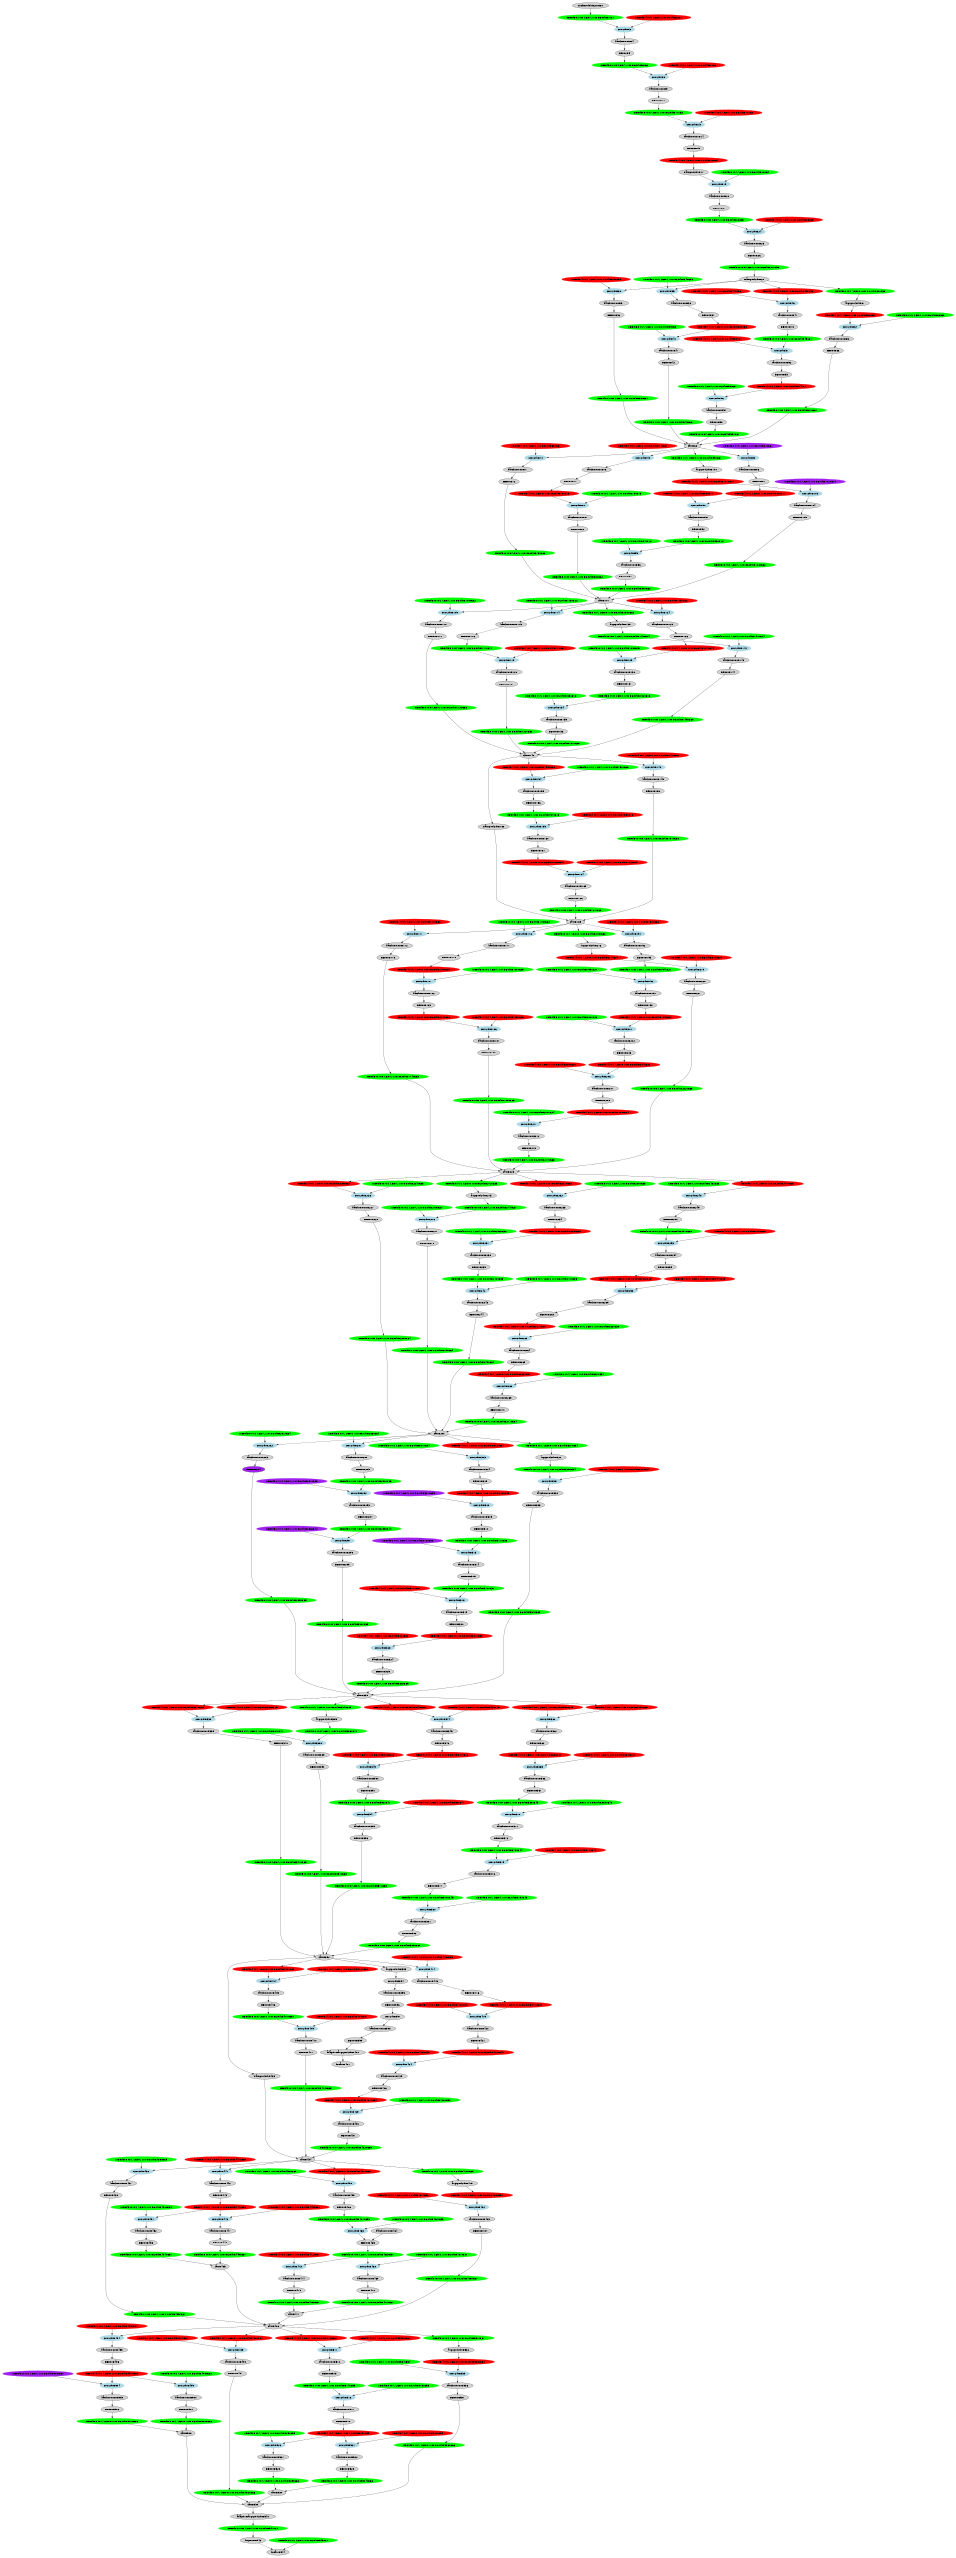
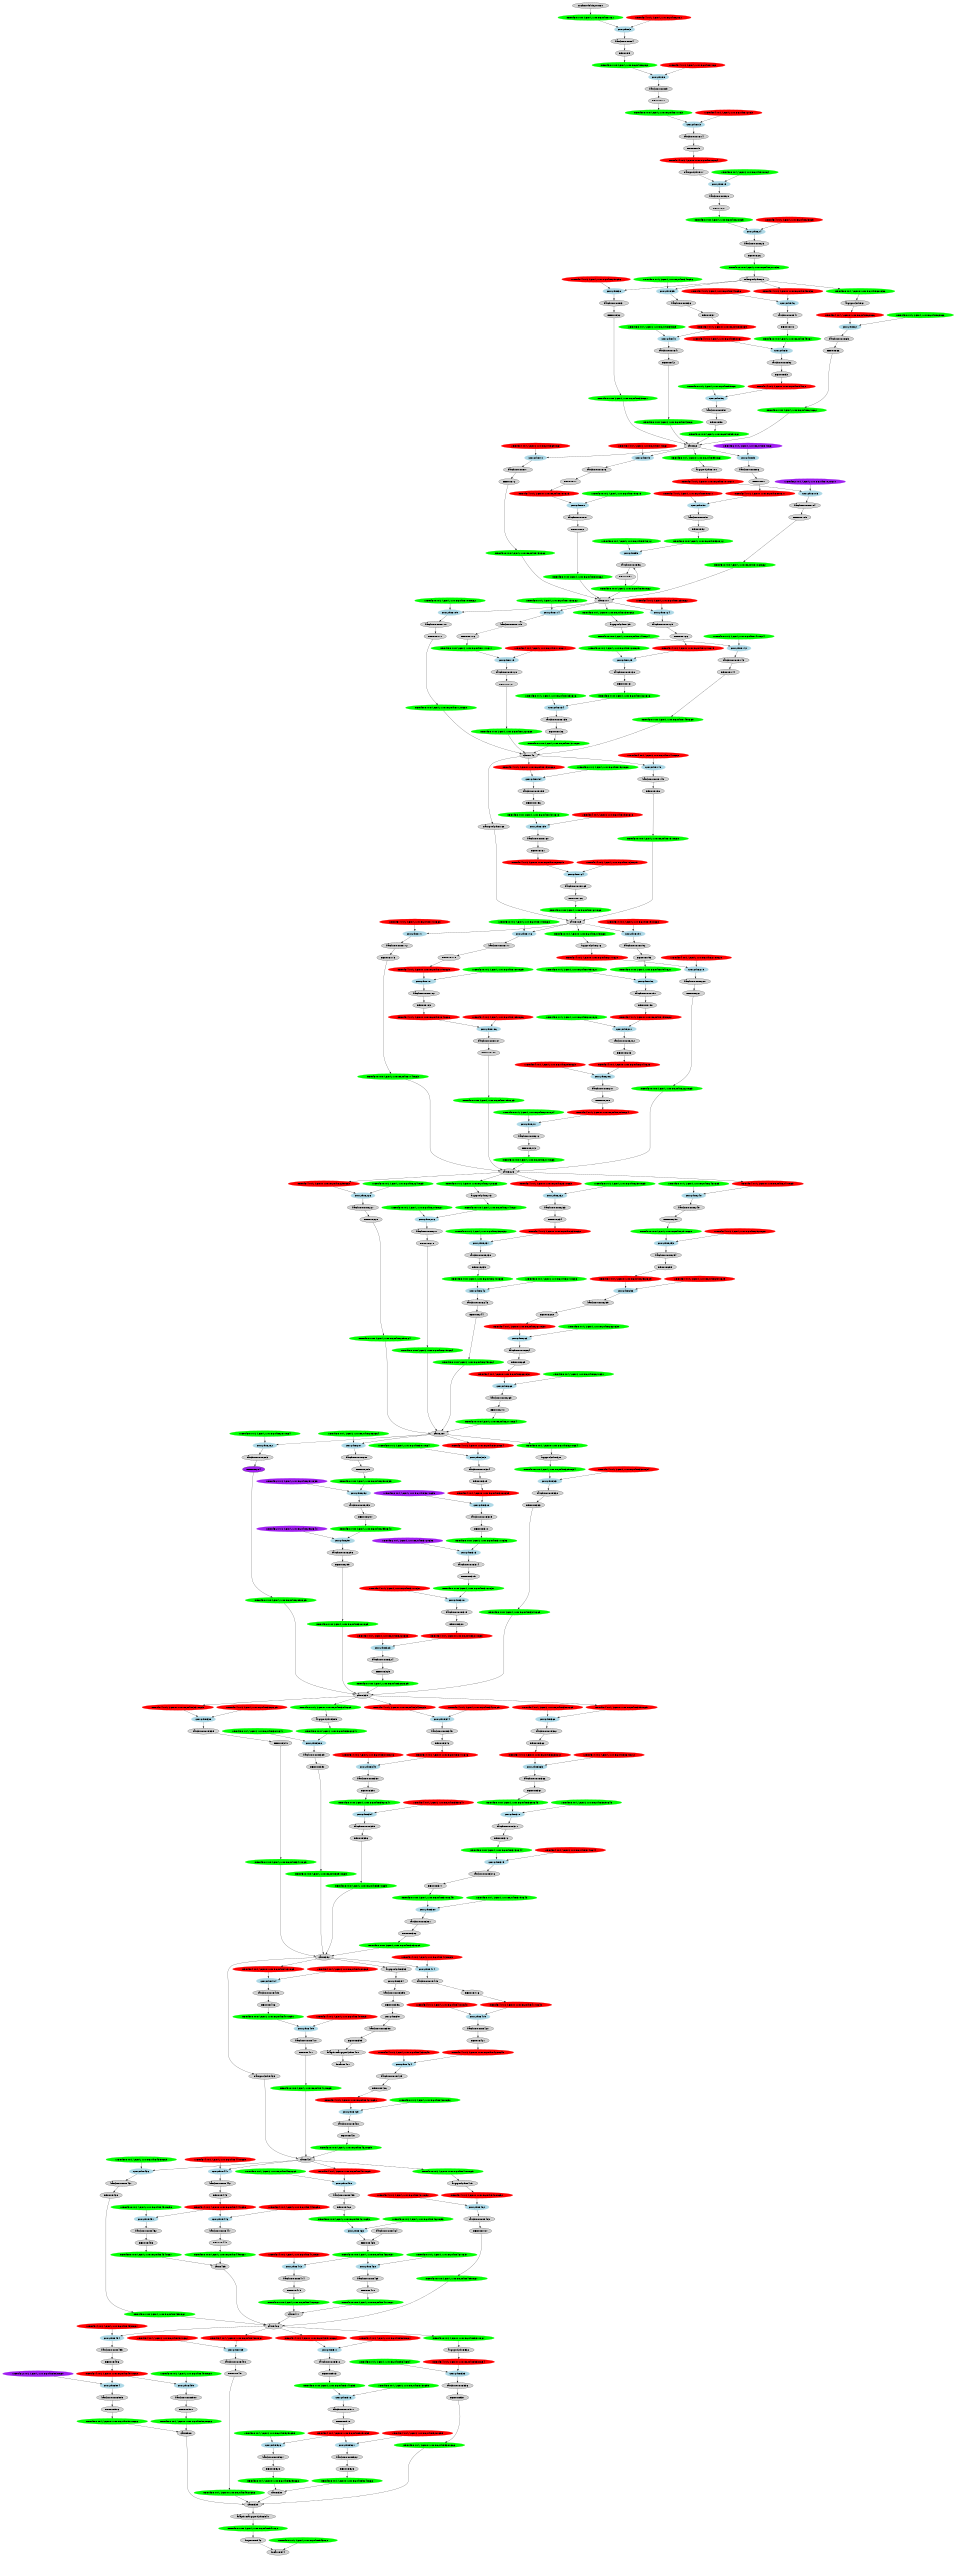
(631, 558) -> (638, 578)
